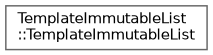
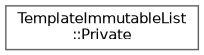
(106, 28) -> (102, 28)
